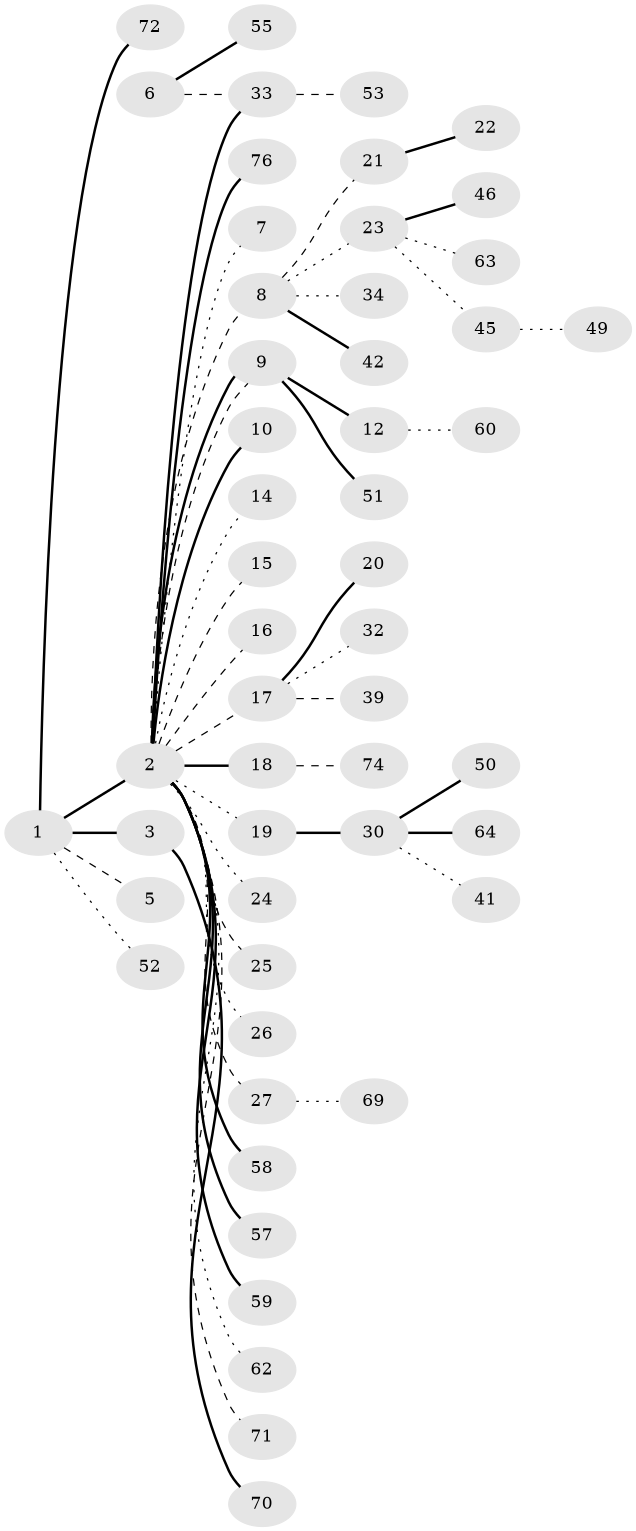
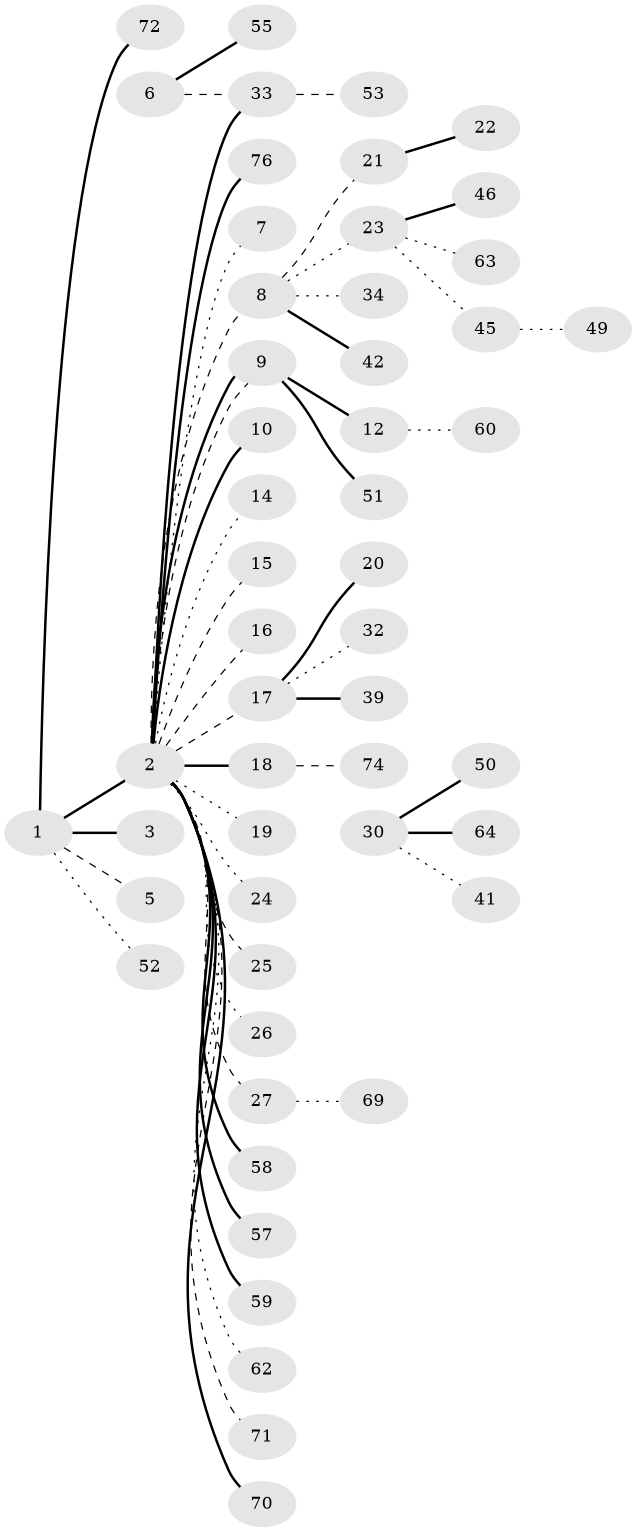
(318, 699) -> (318, 699)
(318, 833) -> none
(214, 1120) -> (189, 1297)
